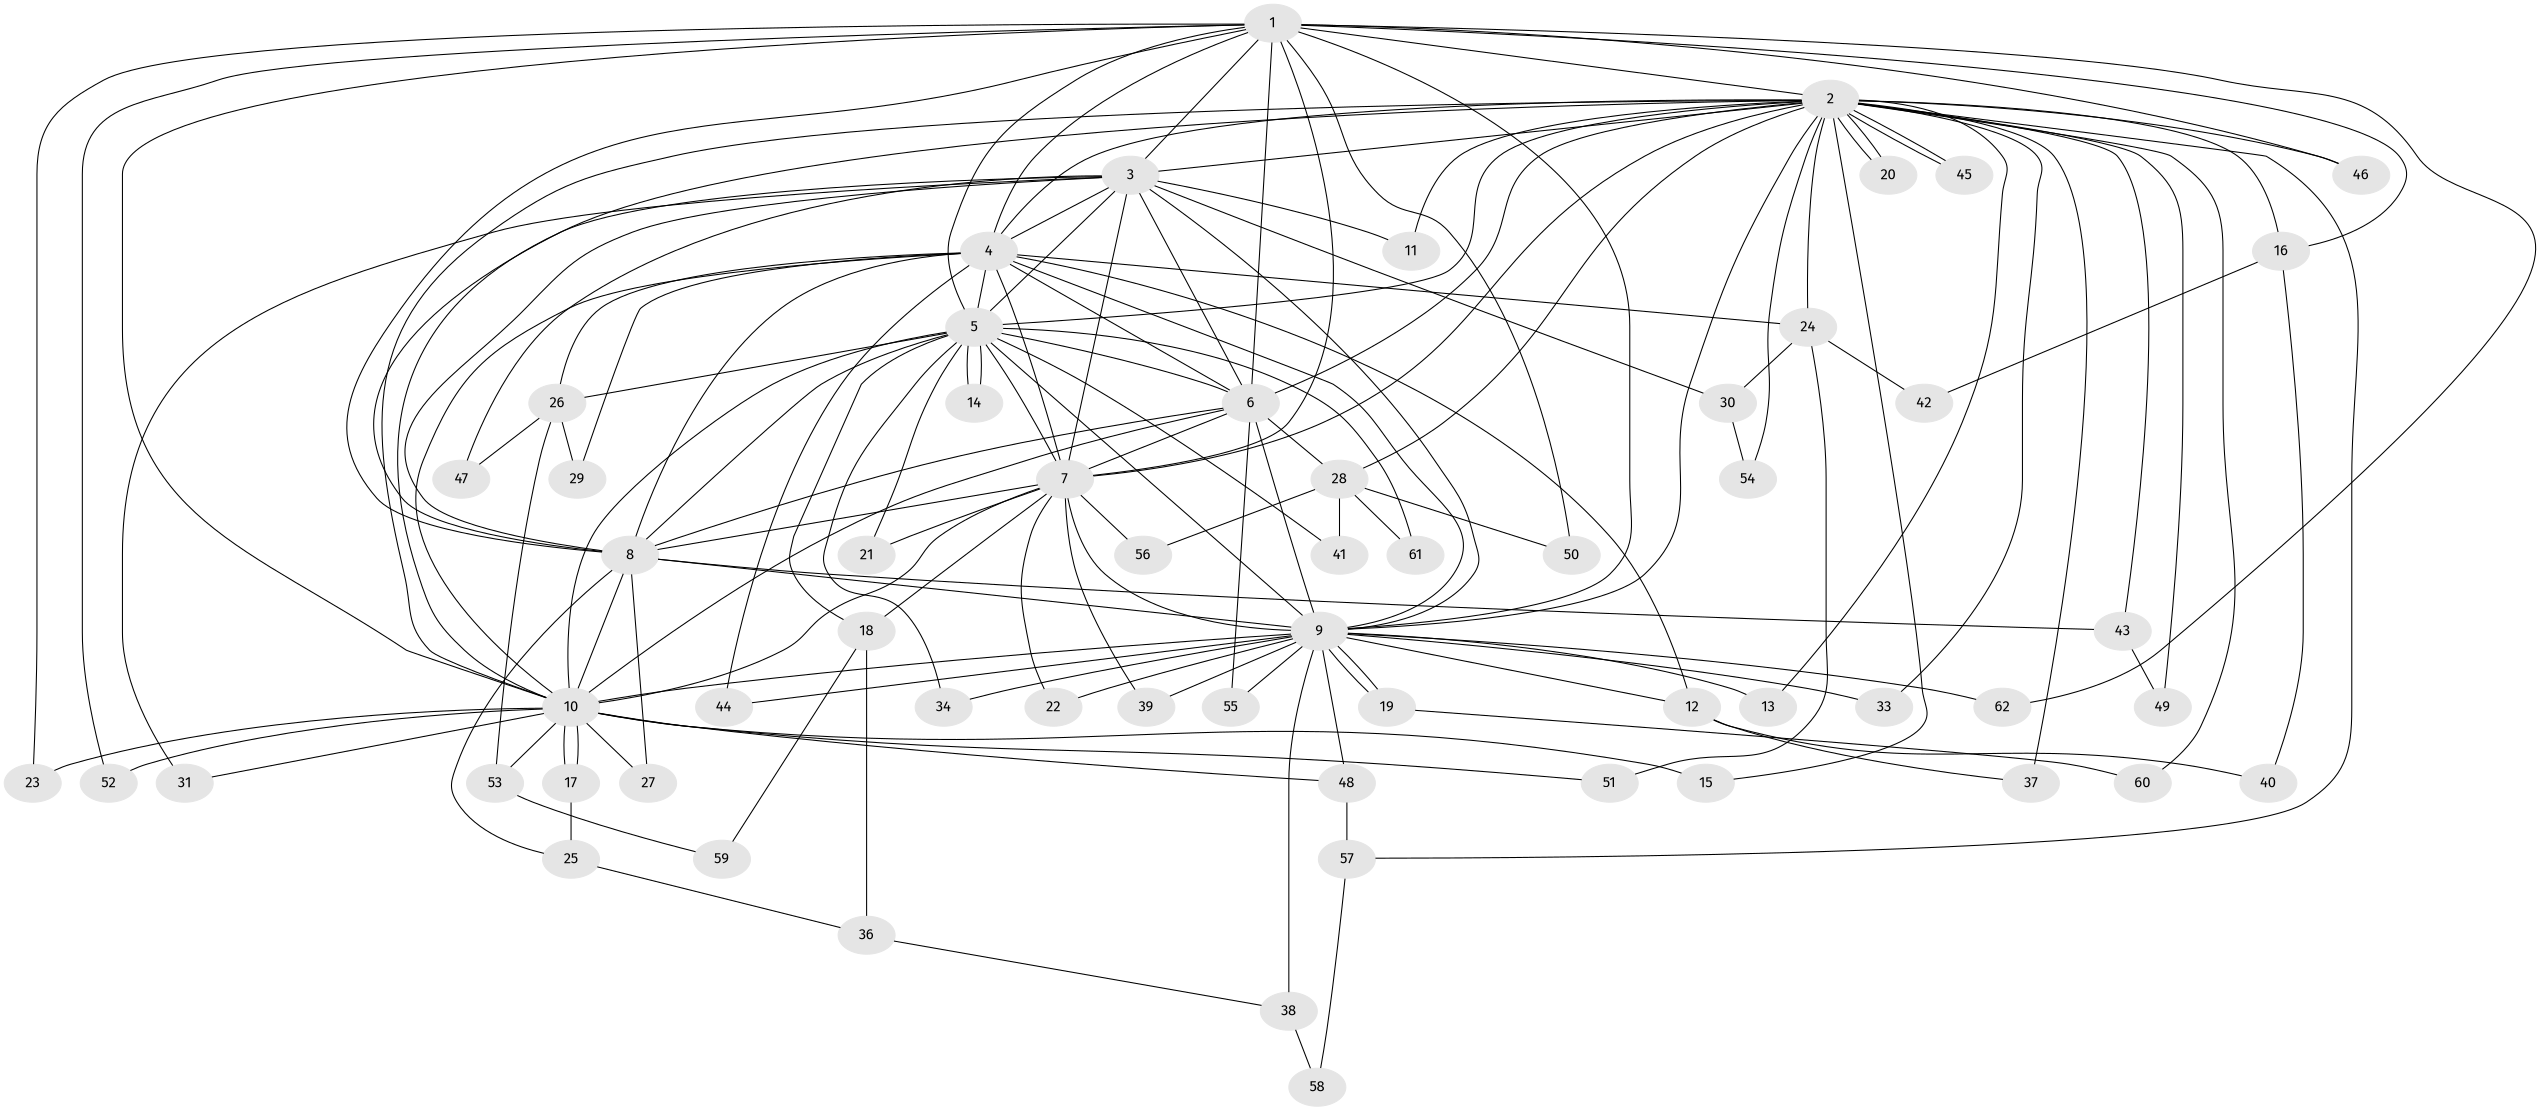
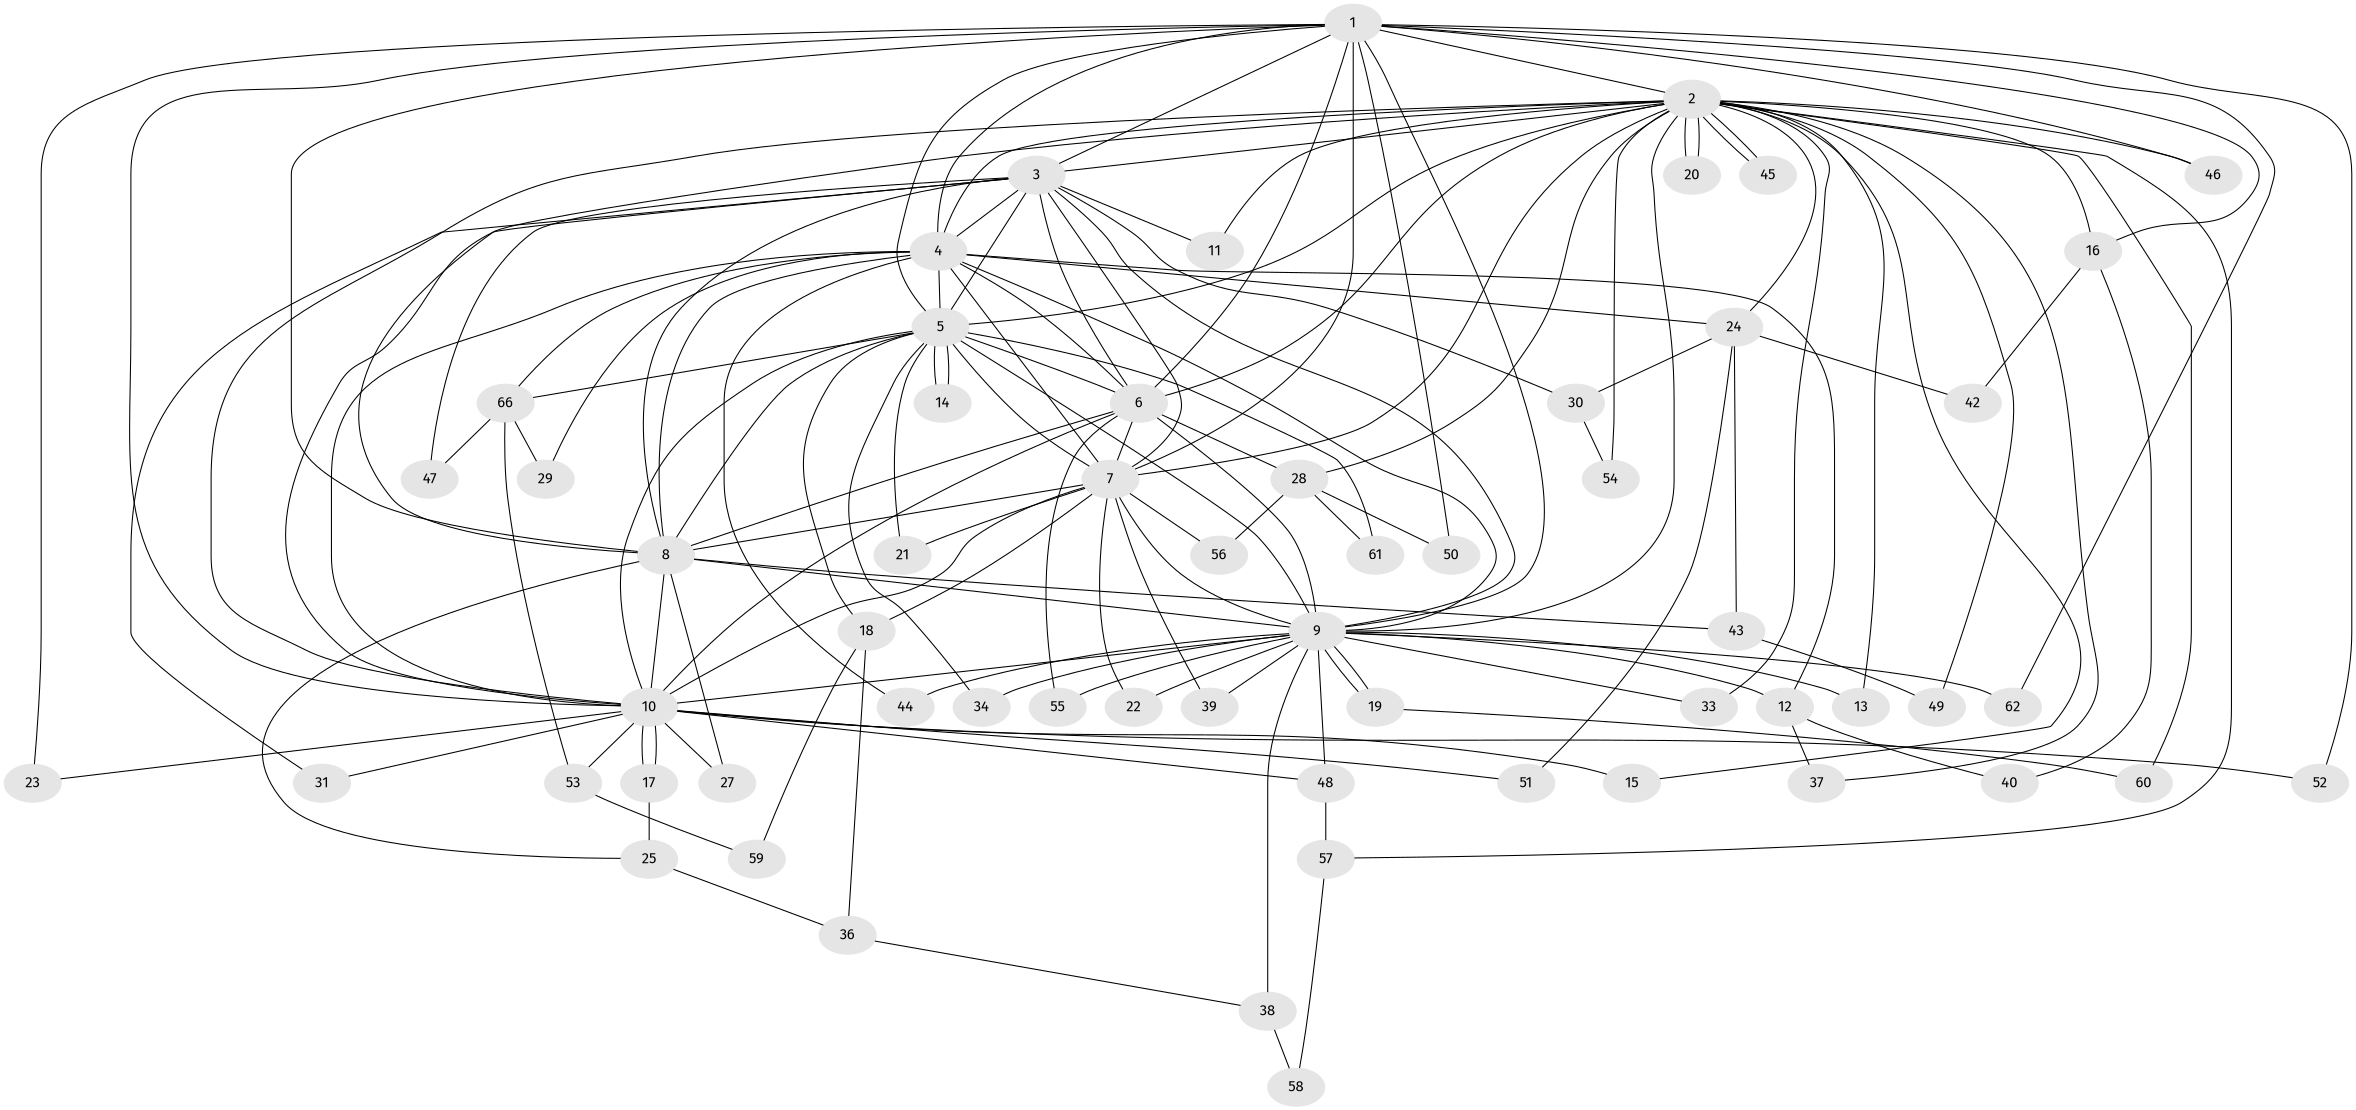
(2145, 250) -> (1735, 479)
(557, 403) -> (506, 403)
(1340, 555) -> none
